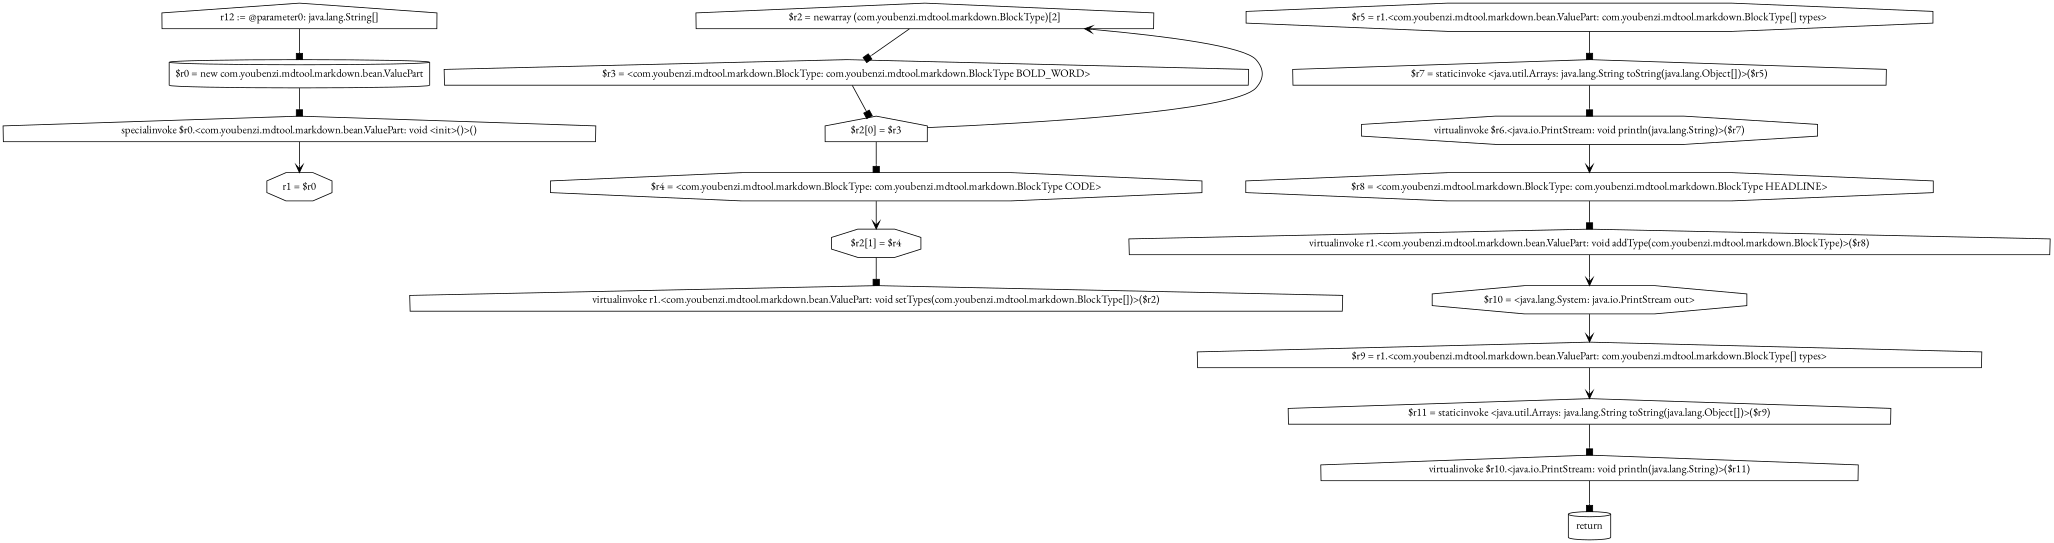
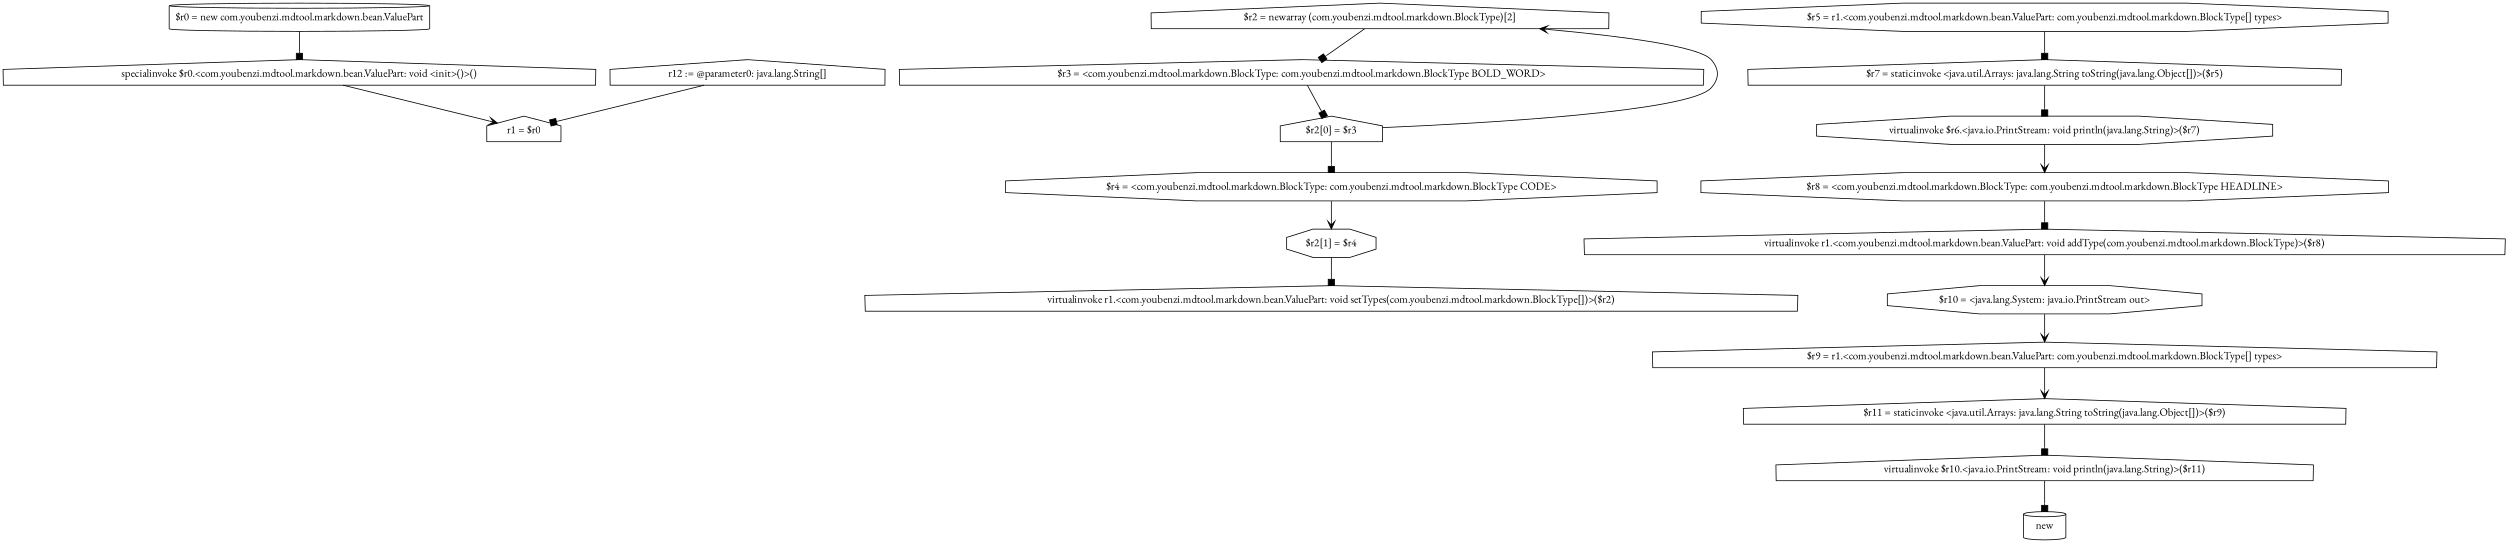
(299, 40) -> (631, 103)
(299, 187) -> (524, 130)
(1590, 526) -> (2045, 526)
